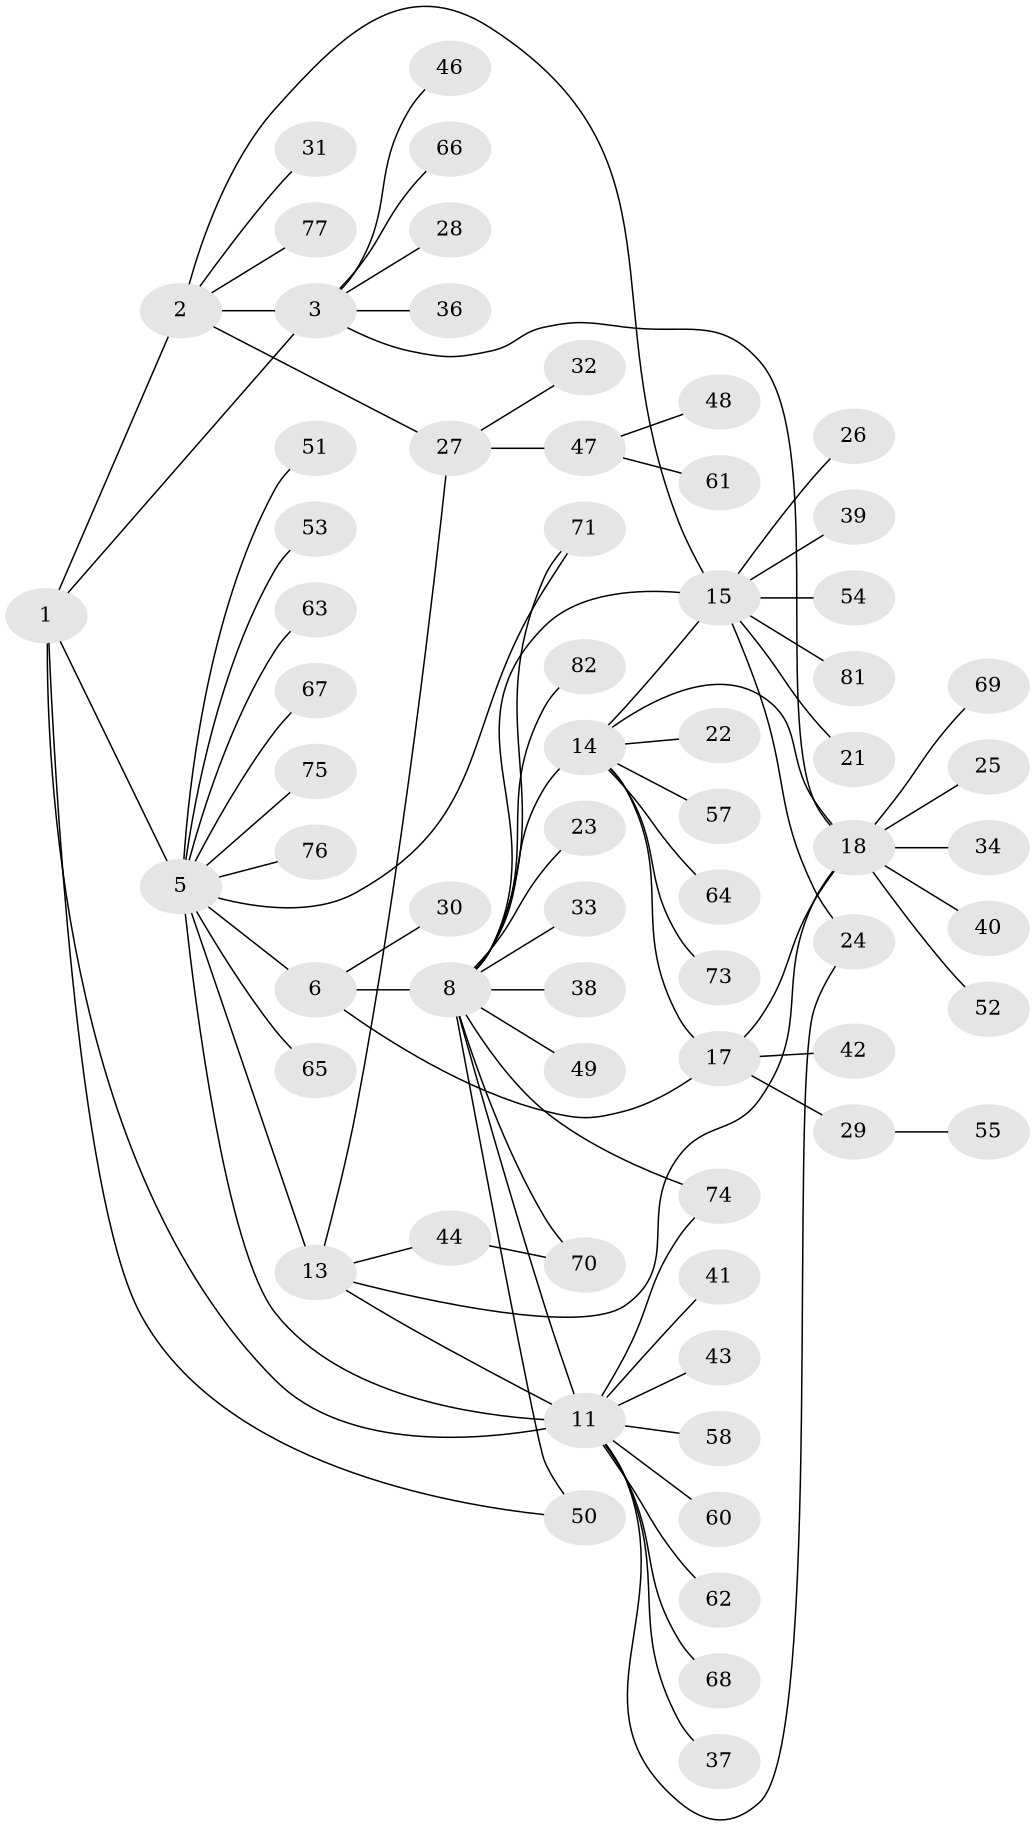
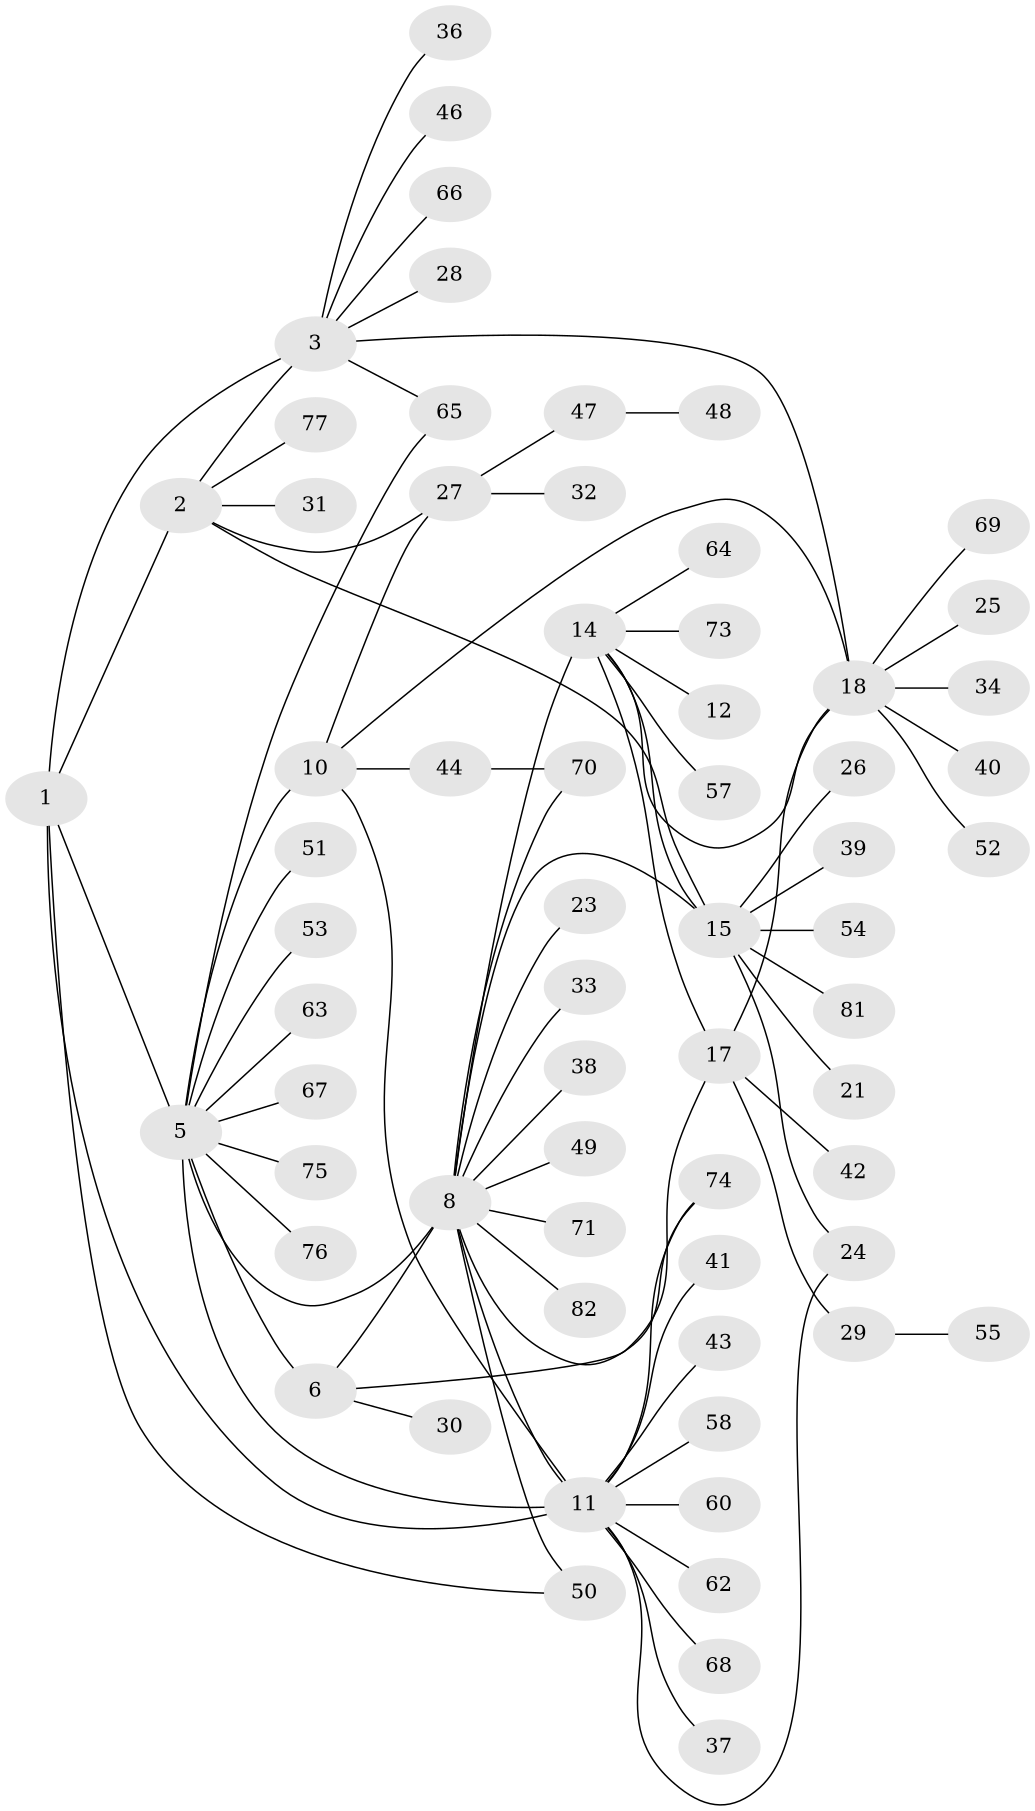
none -> (383, 379)
(719, 483) -> none
(719, 735) -> (719, 712)
(452, 802) -> (286, 1299)
(316, 1272) -> (316, 769)
